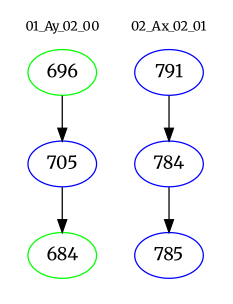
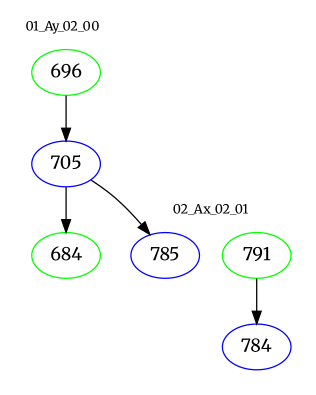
(169, 72) -> (257, 255)
(169, 203) -> (129, 211)
